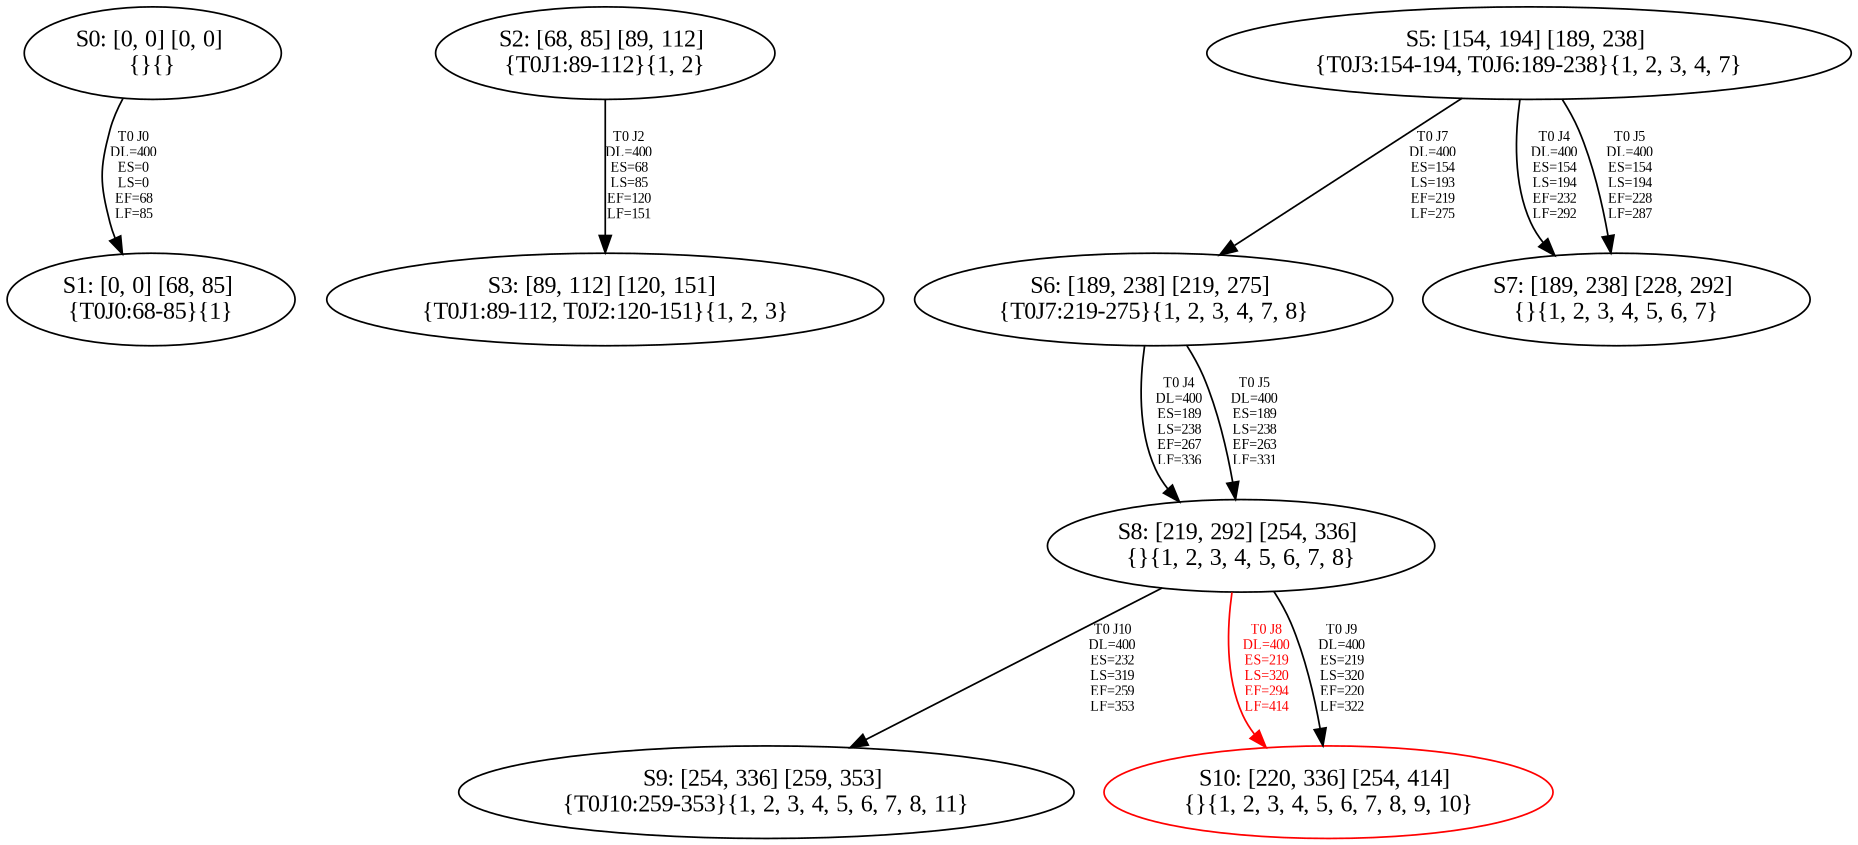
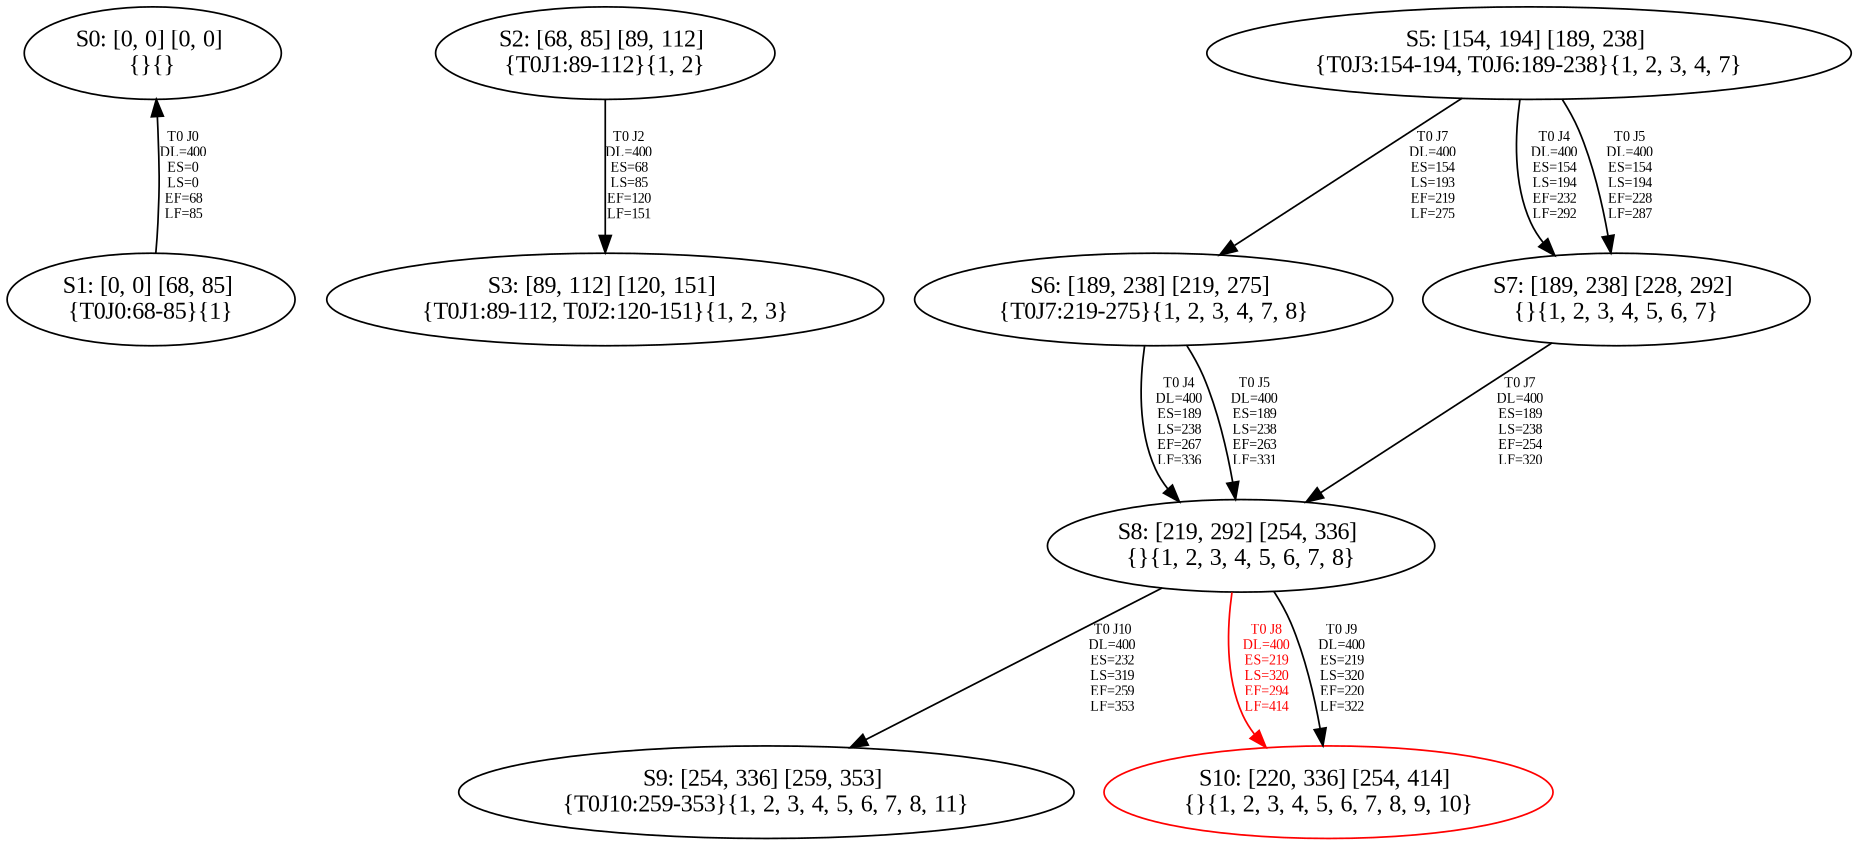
(103, 167) -> (159, 185)
none -> (1436, 418)
